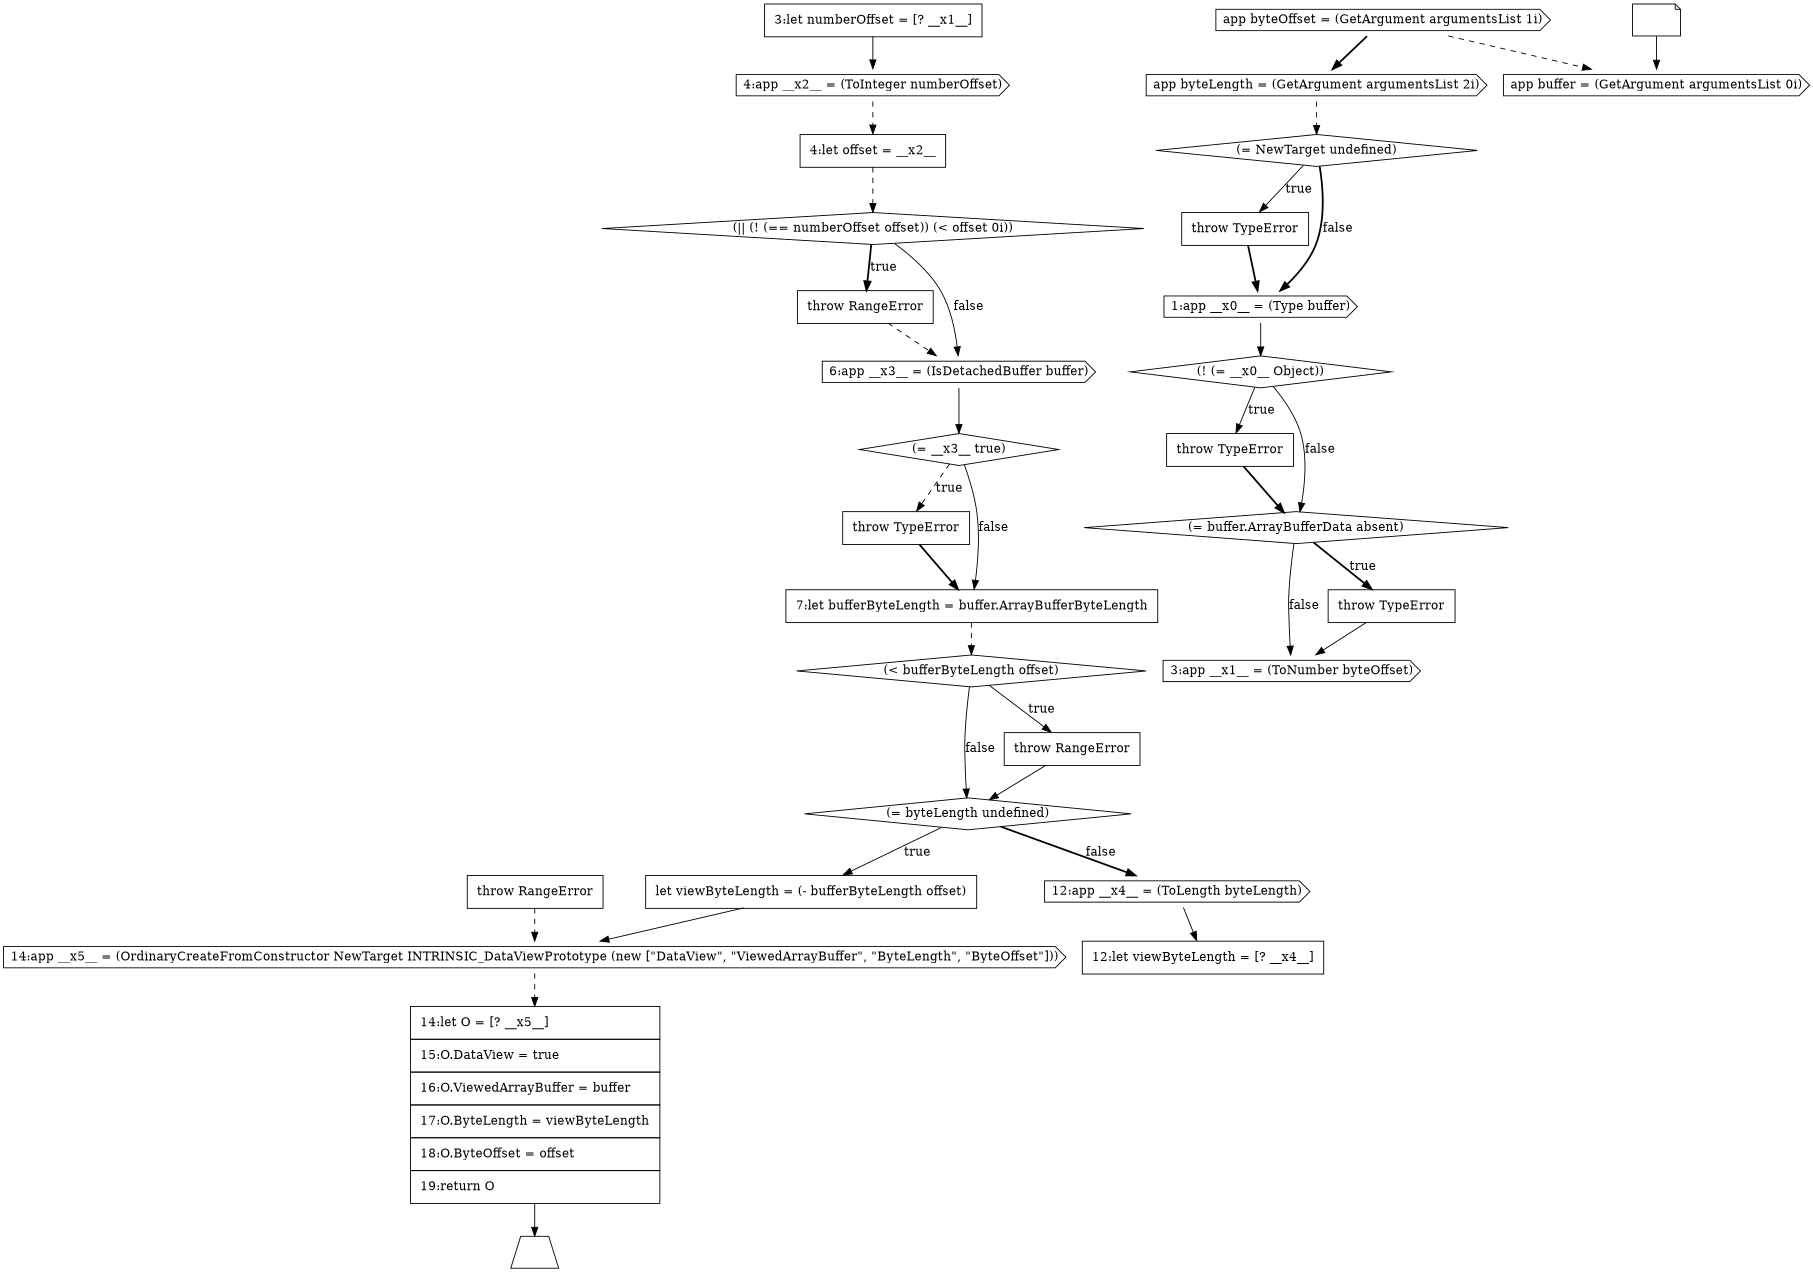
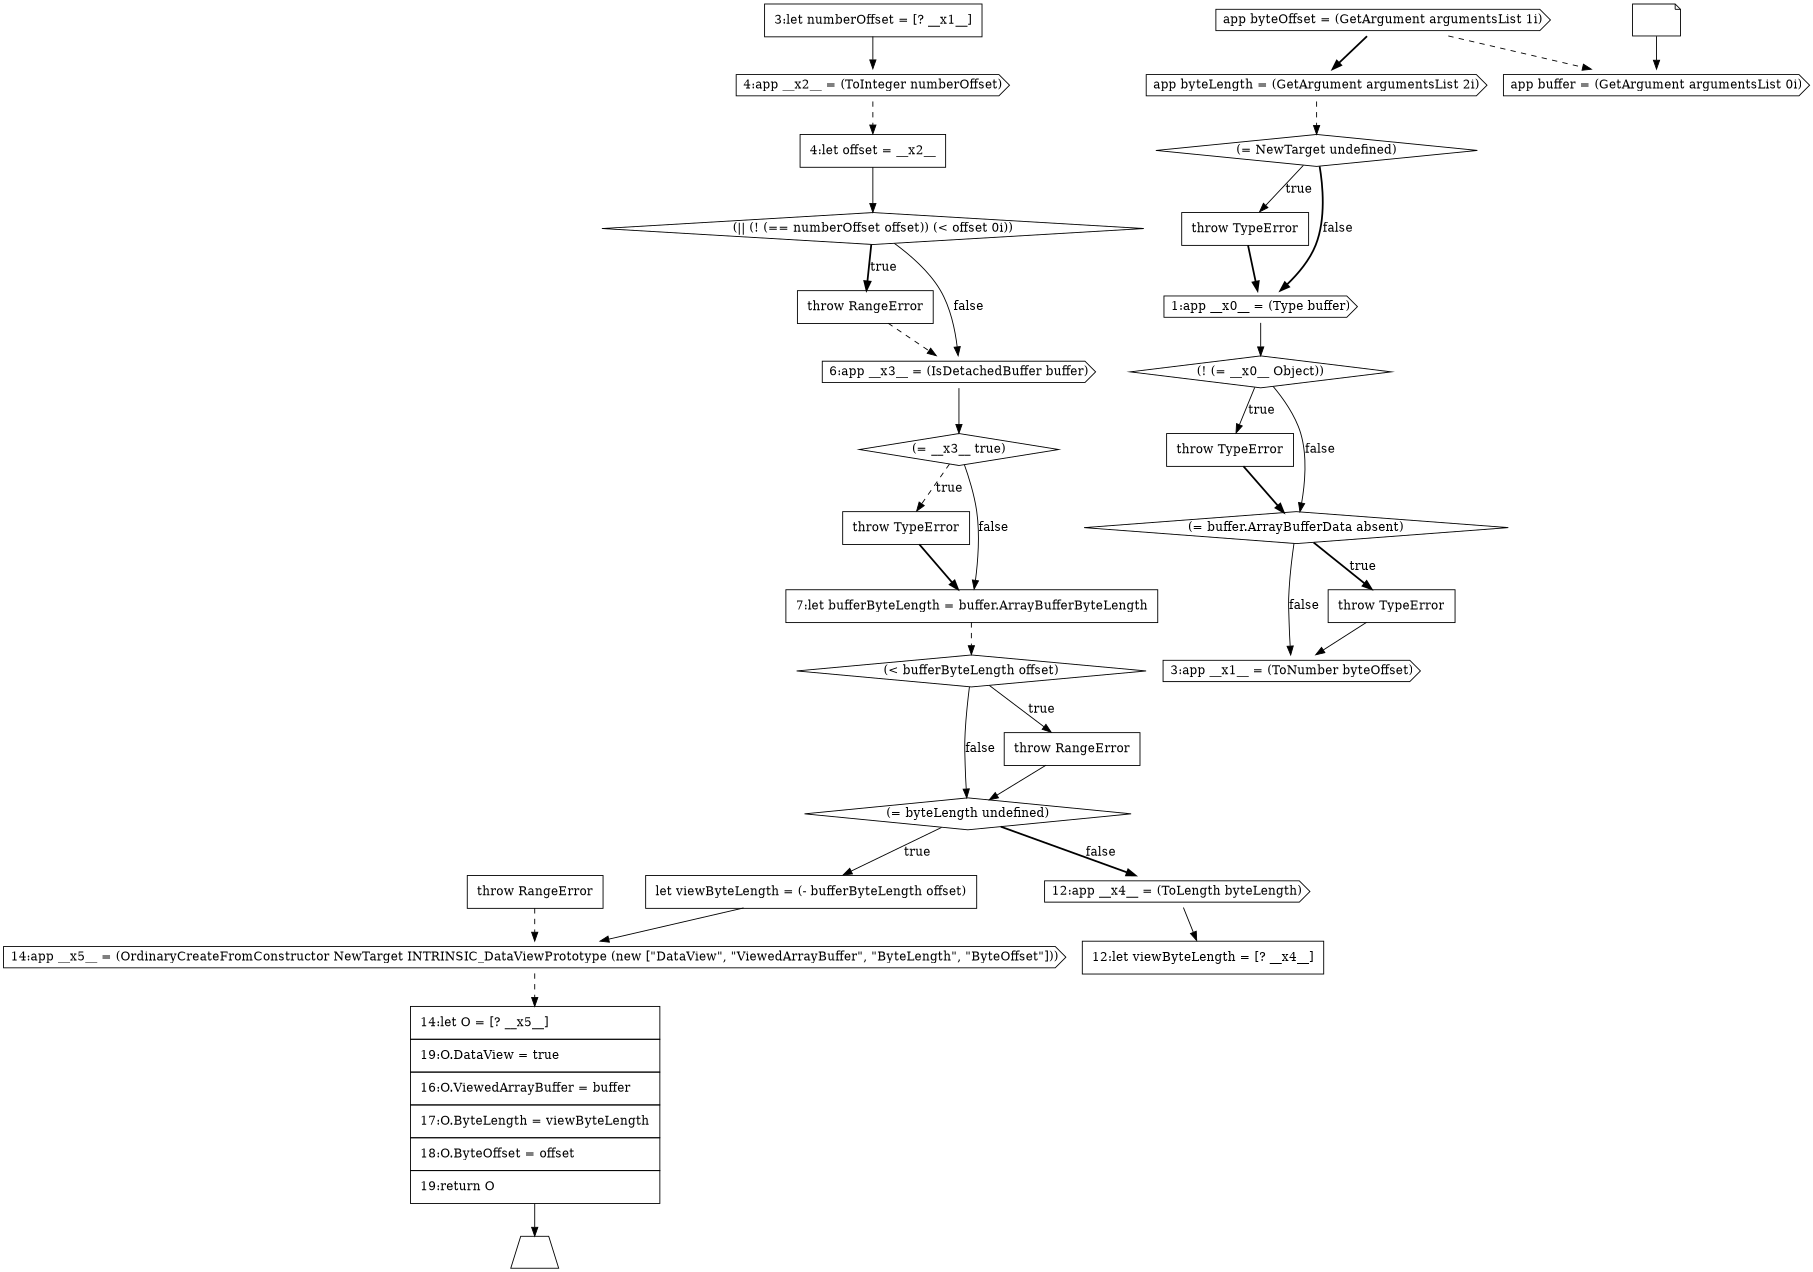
(873, 185) -> (873, 185)
(490, 1055) -> (490, 1055)
